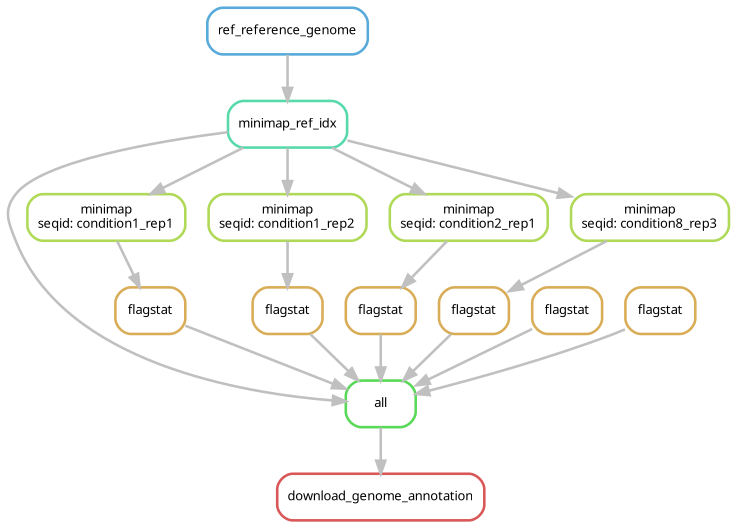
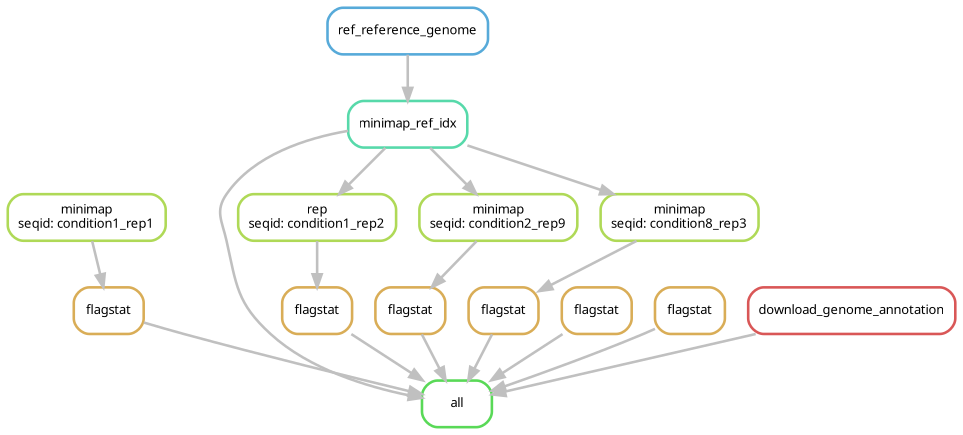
(203, 168) -> none
(288, 217) -> (317, 217)
(469, 217) -> (498, 217)
(381, 444) -> (630, 363)
